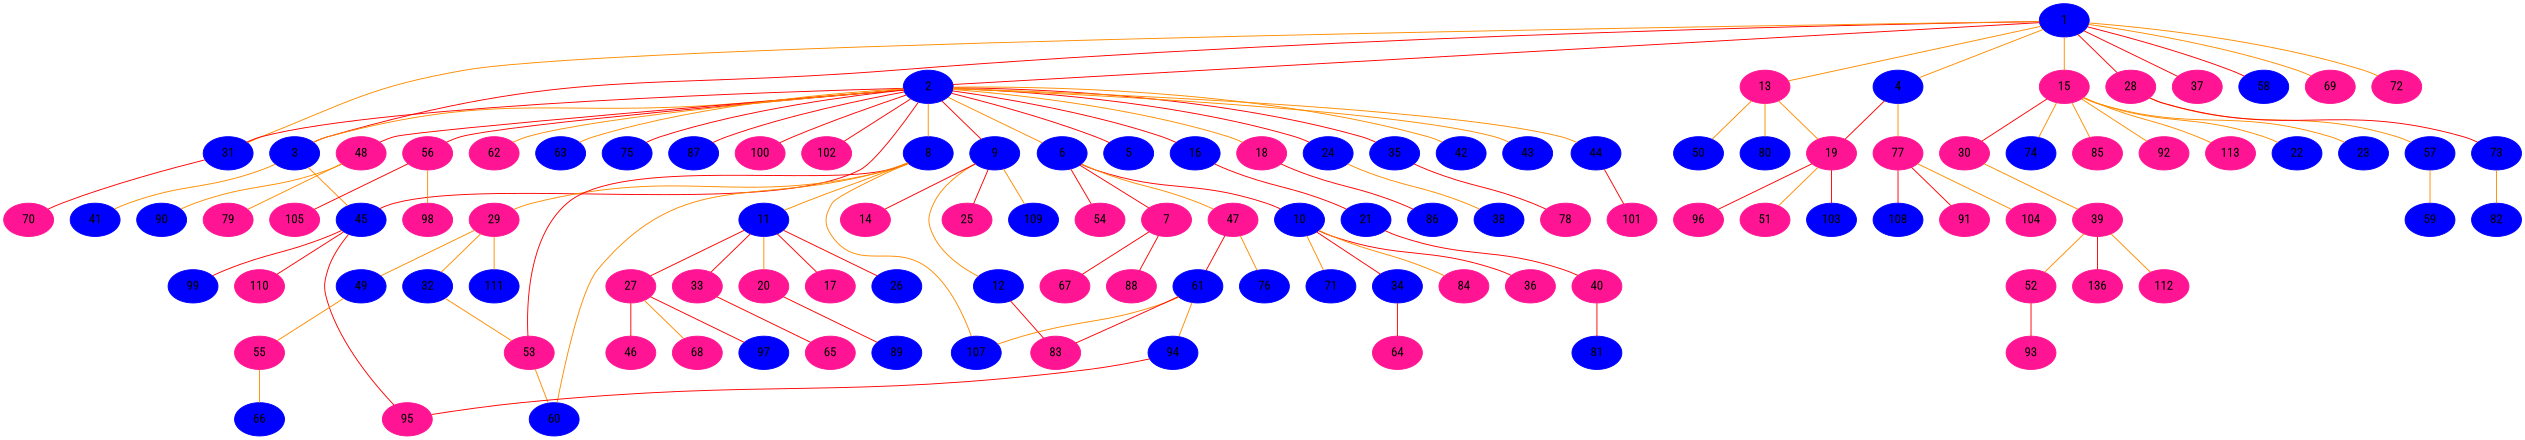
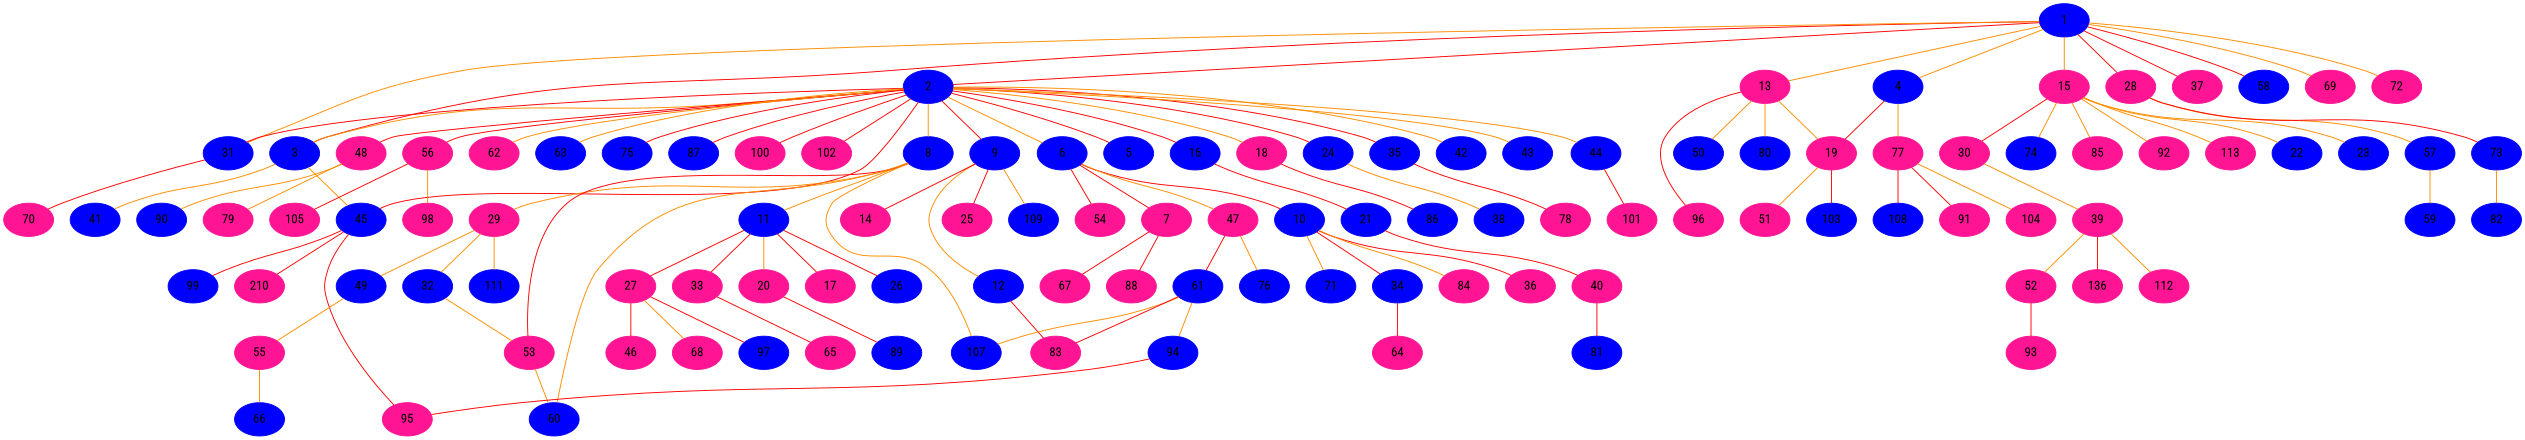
(1765, 187) -> (1669, 131)
(260, 286) -> (260, 286)
